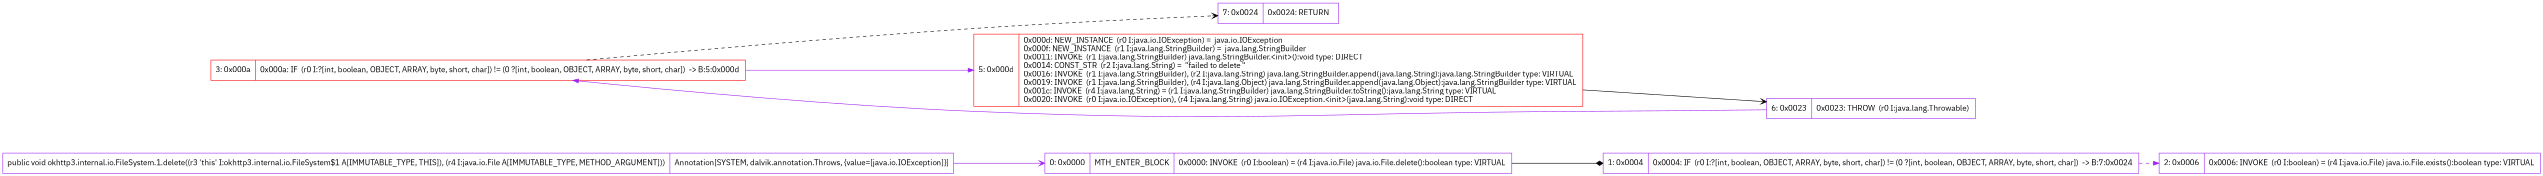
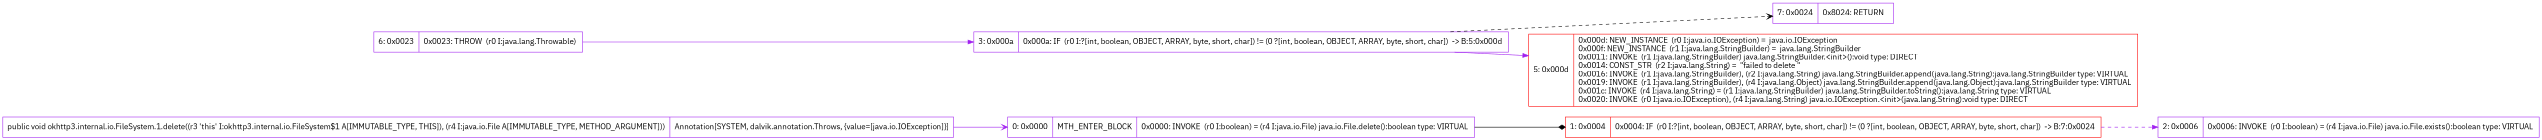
(1301, 13) -> (1856, 13)
(478, 70) -> (1241, 42)
(1672, 96) -> none
(1871, 163) -> (1833, 127)
